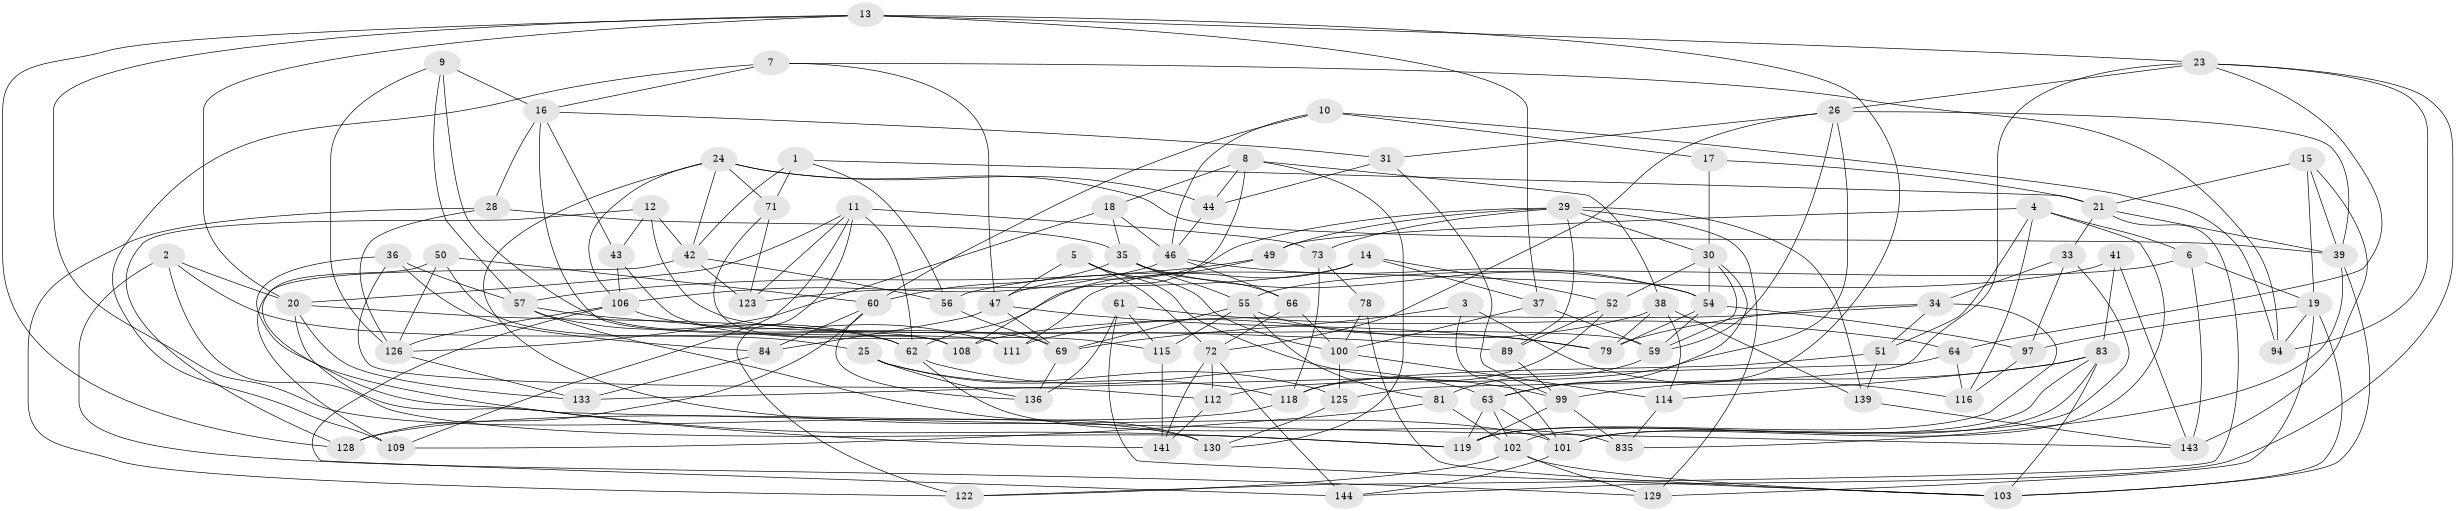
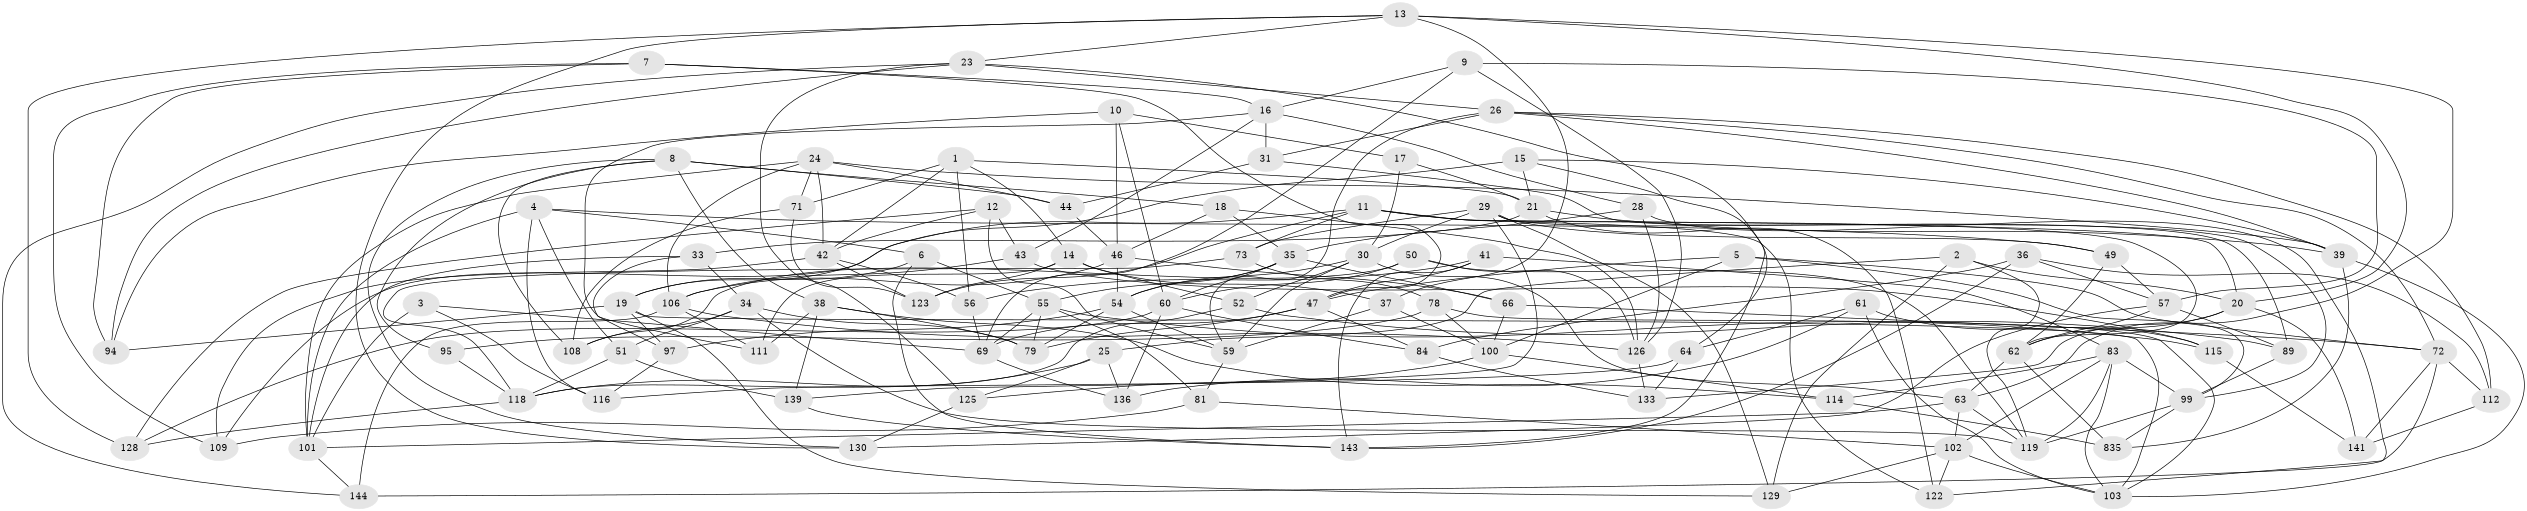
none -> (1024, 201)
(1287, 234) -> (1399, 280)
none -> (447, 352)
